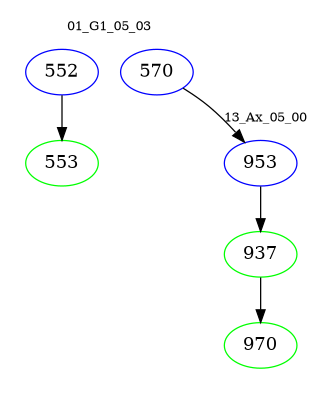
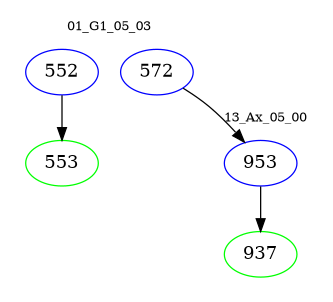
(157, 72) -> (157, 72)
(261, 345) -> none
